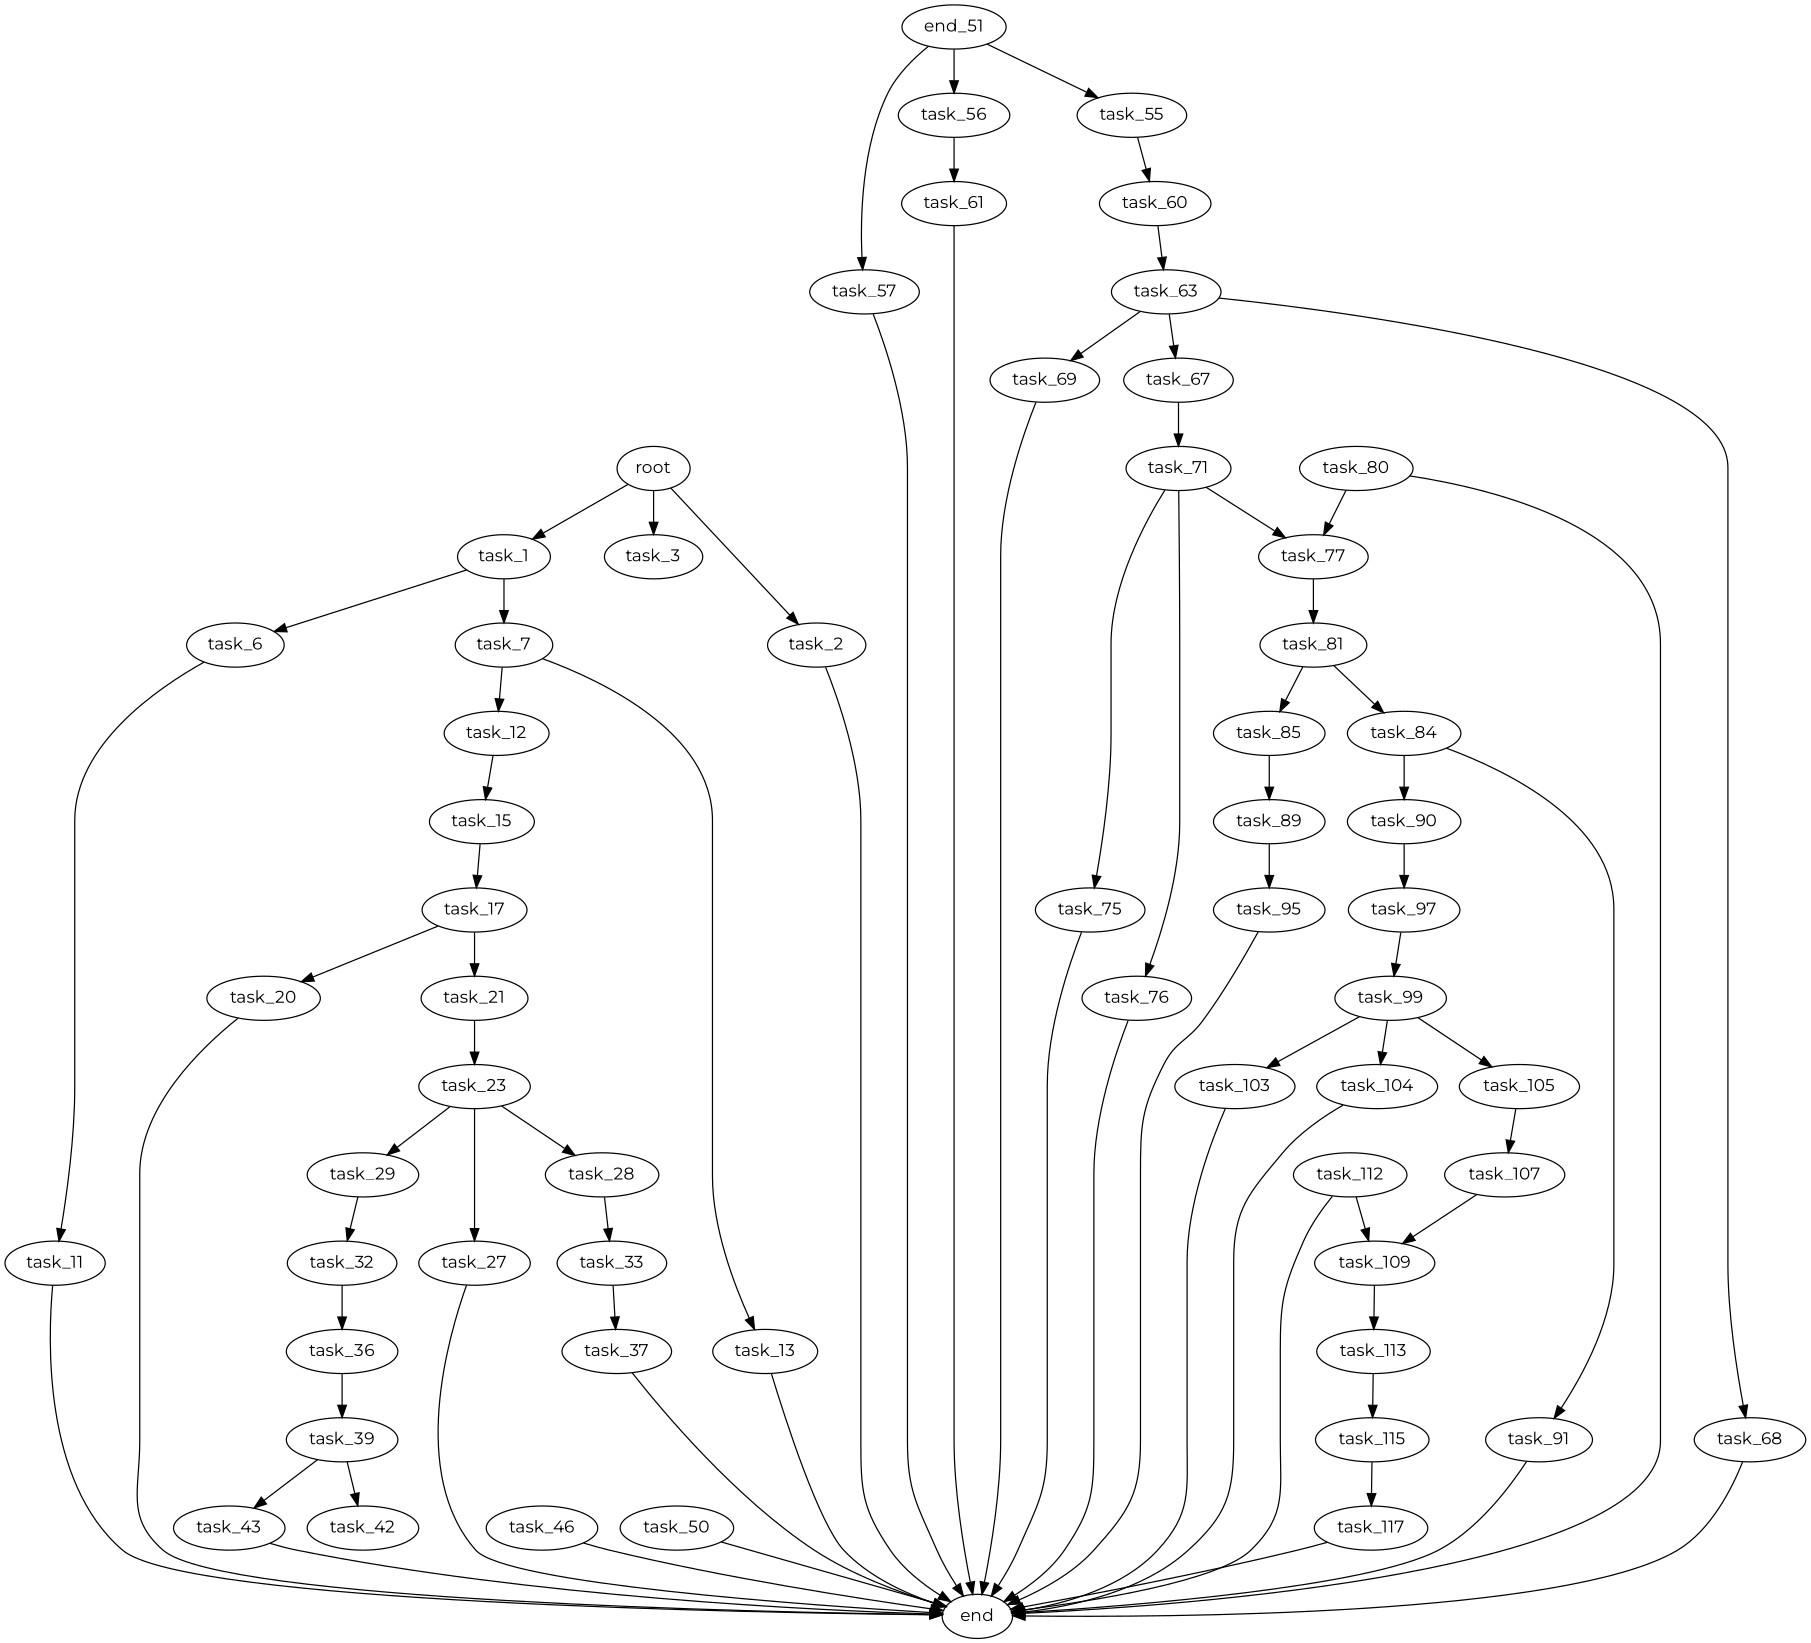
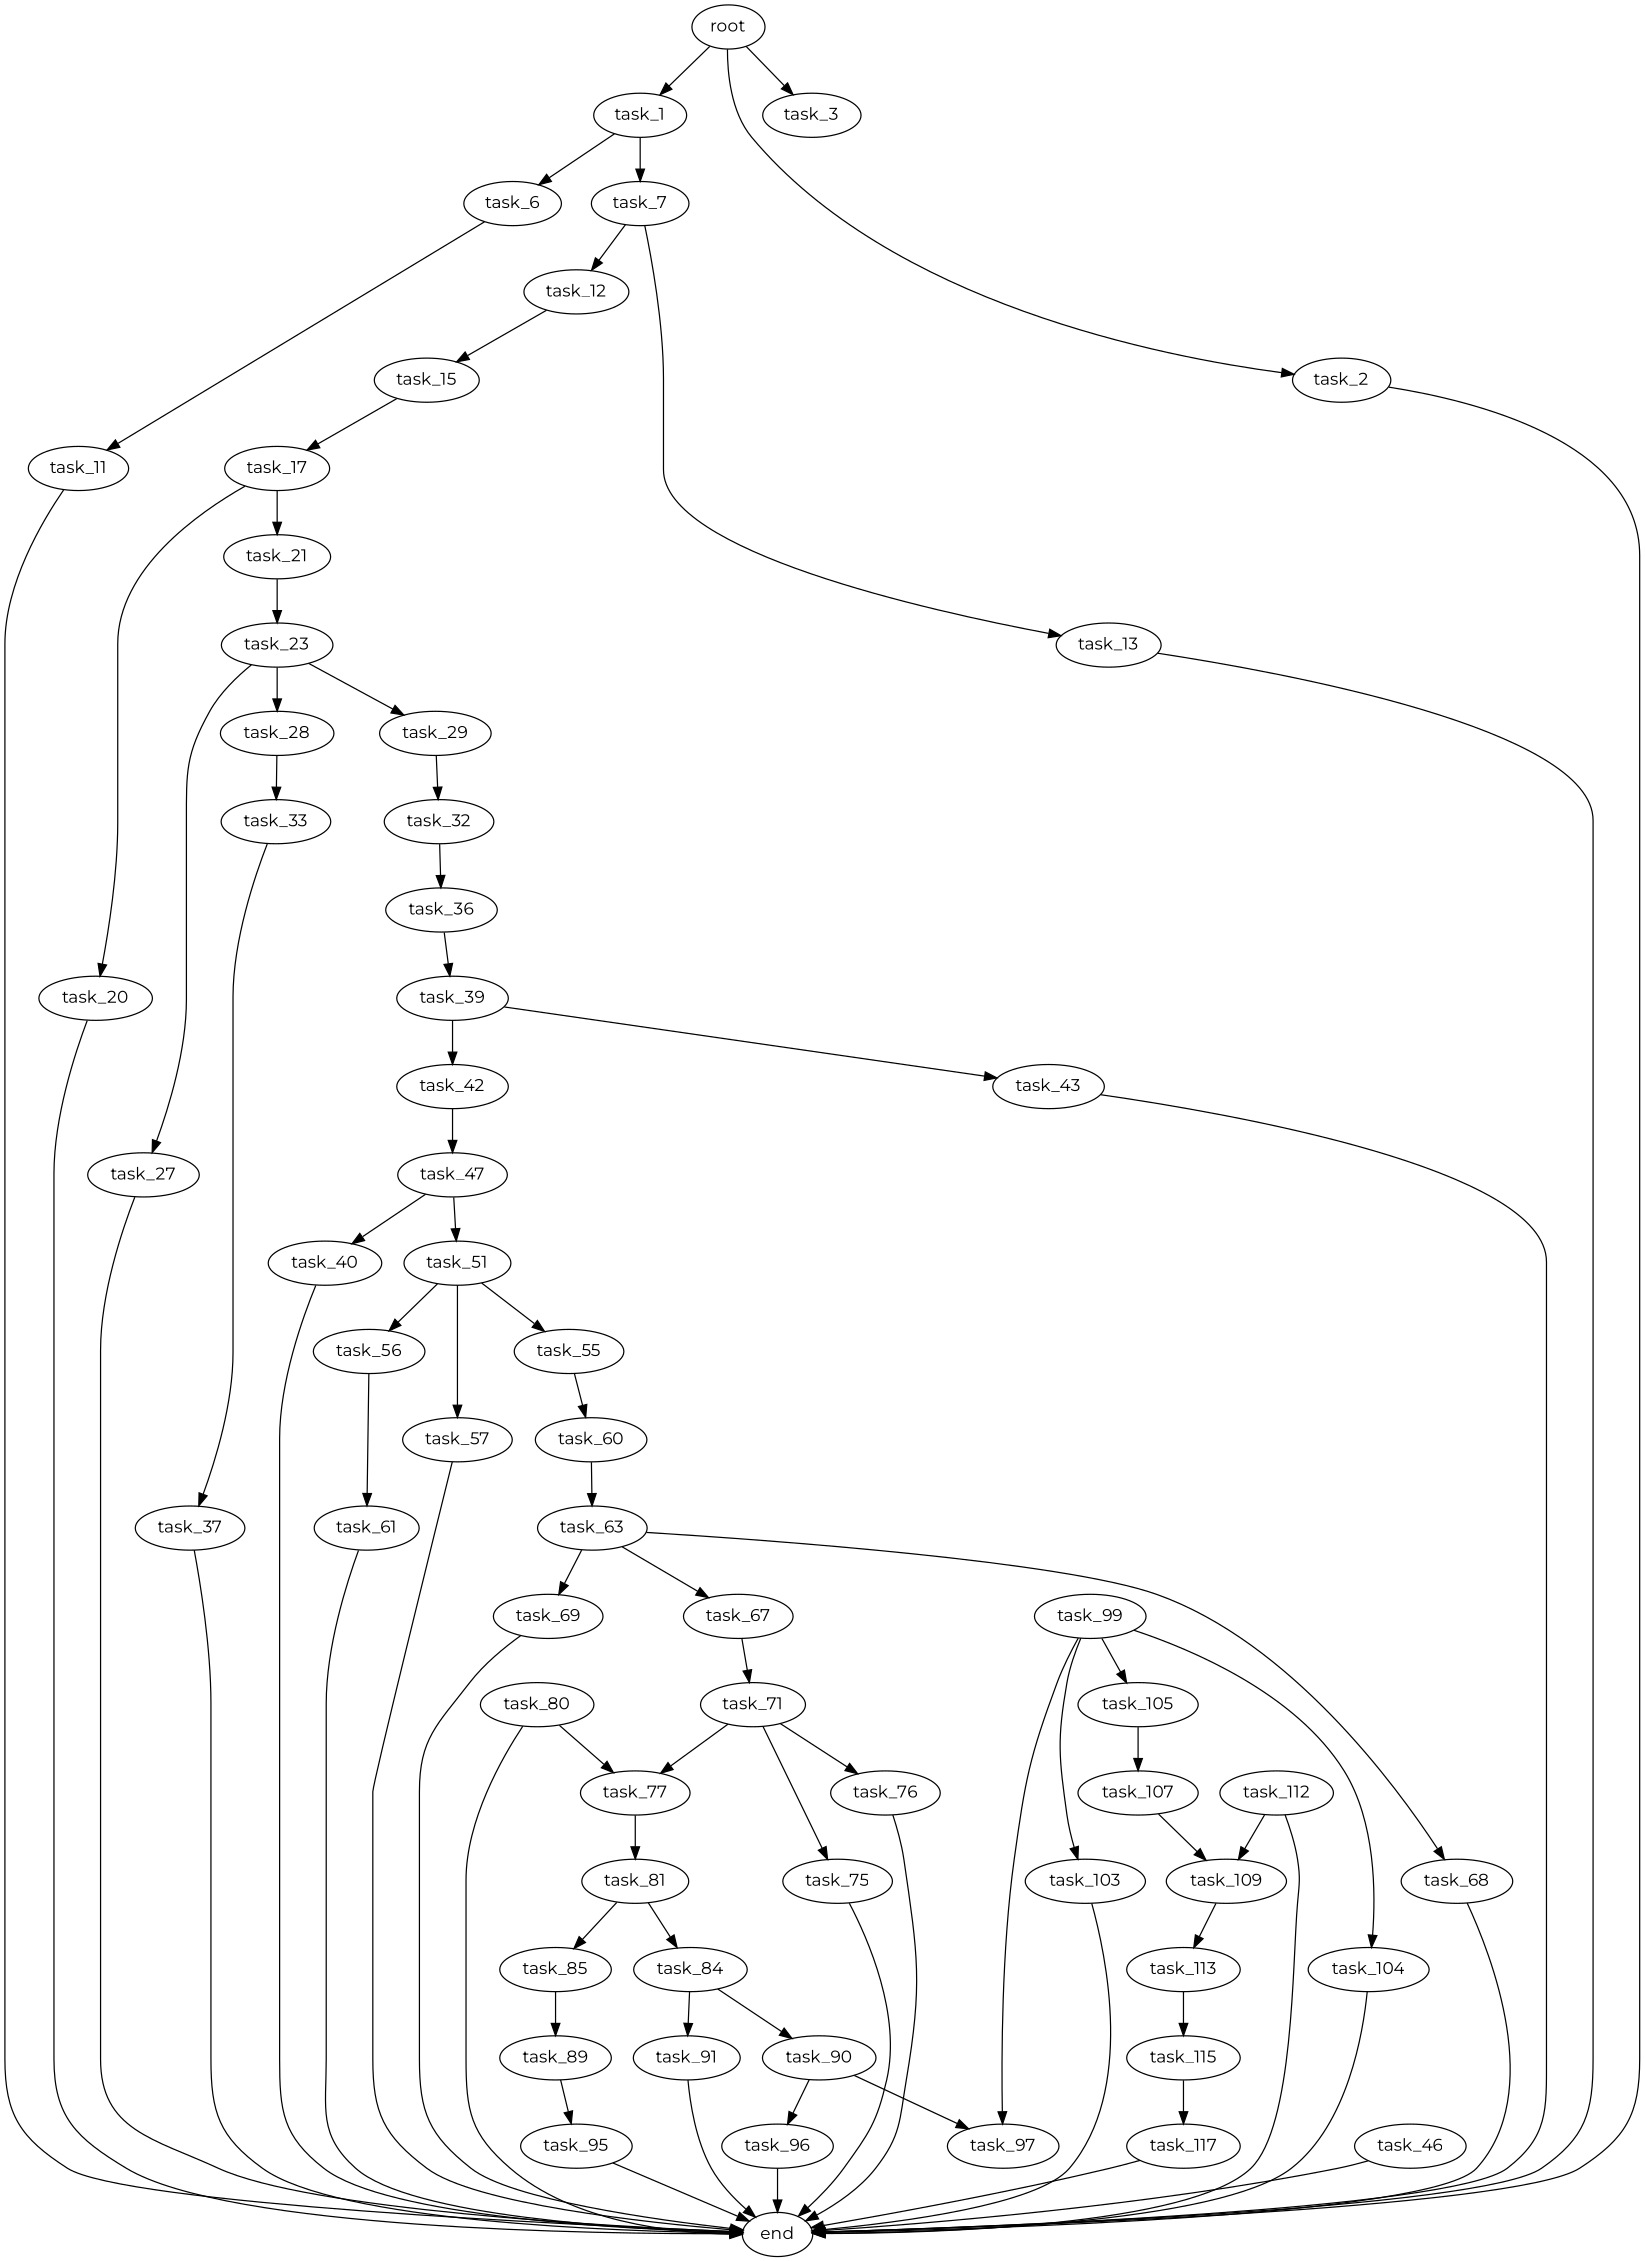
(954, 27) -> (457, 1263)
(1398, 948) -> (1013, 1870)
none -> (453, 1175)
(677, 1528) -> (325, 1263)
none -> (778, 2146)
